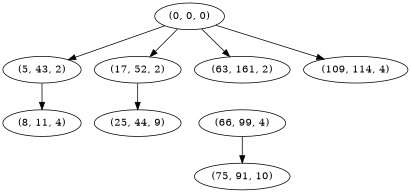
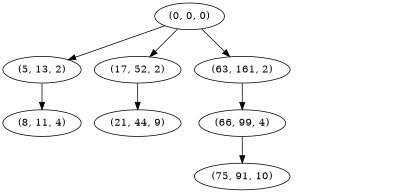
(42, 70) -> (42, 70)
(356, 70) -> none
none -> (242, 93)
(138, 123) -> (138, 123)
